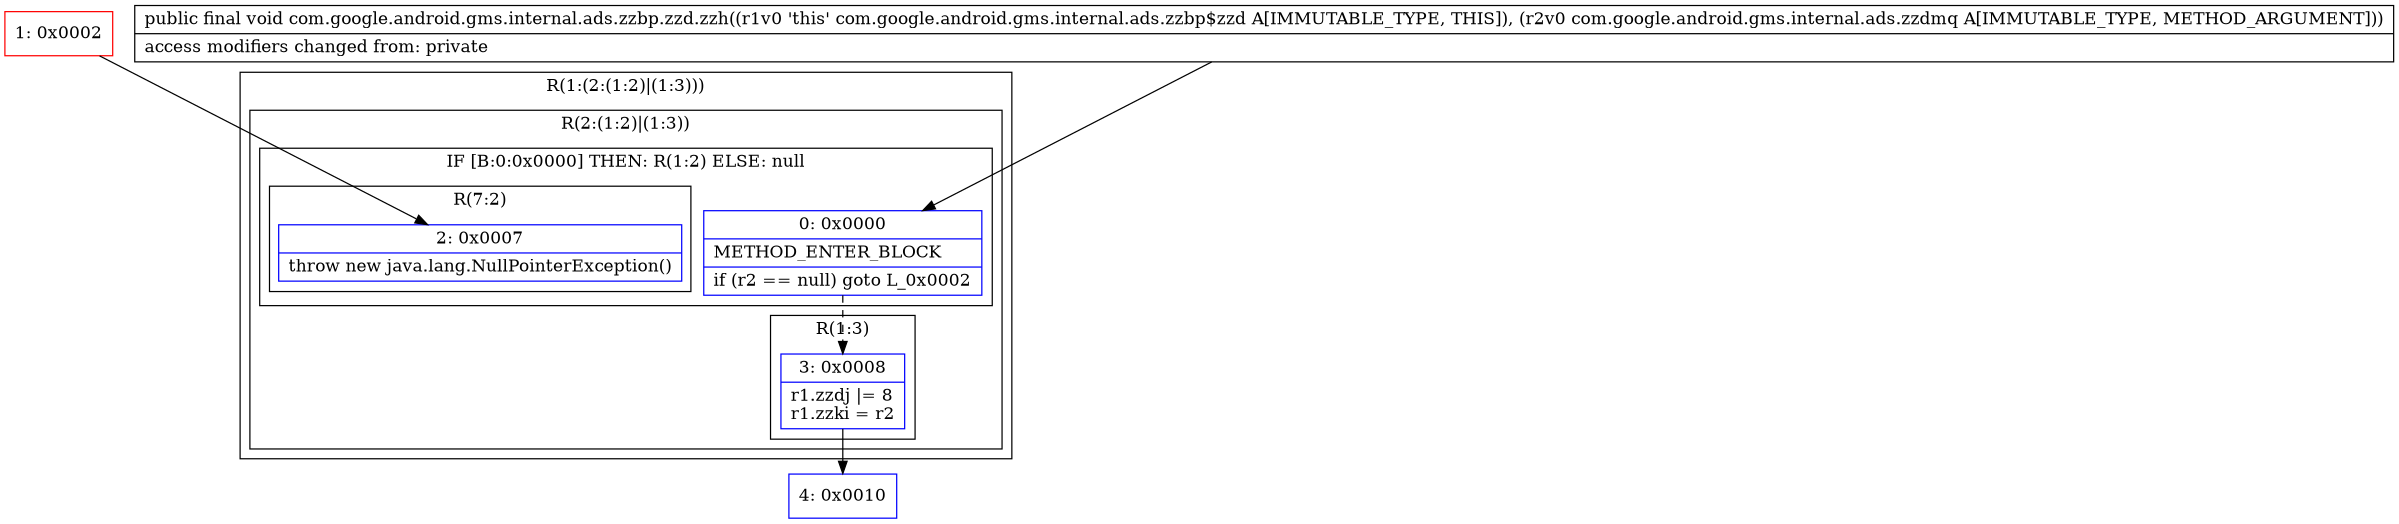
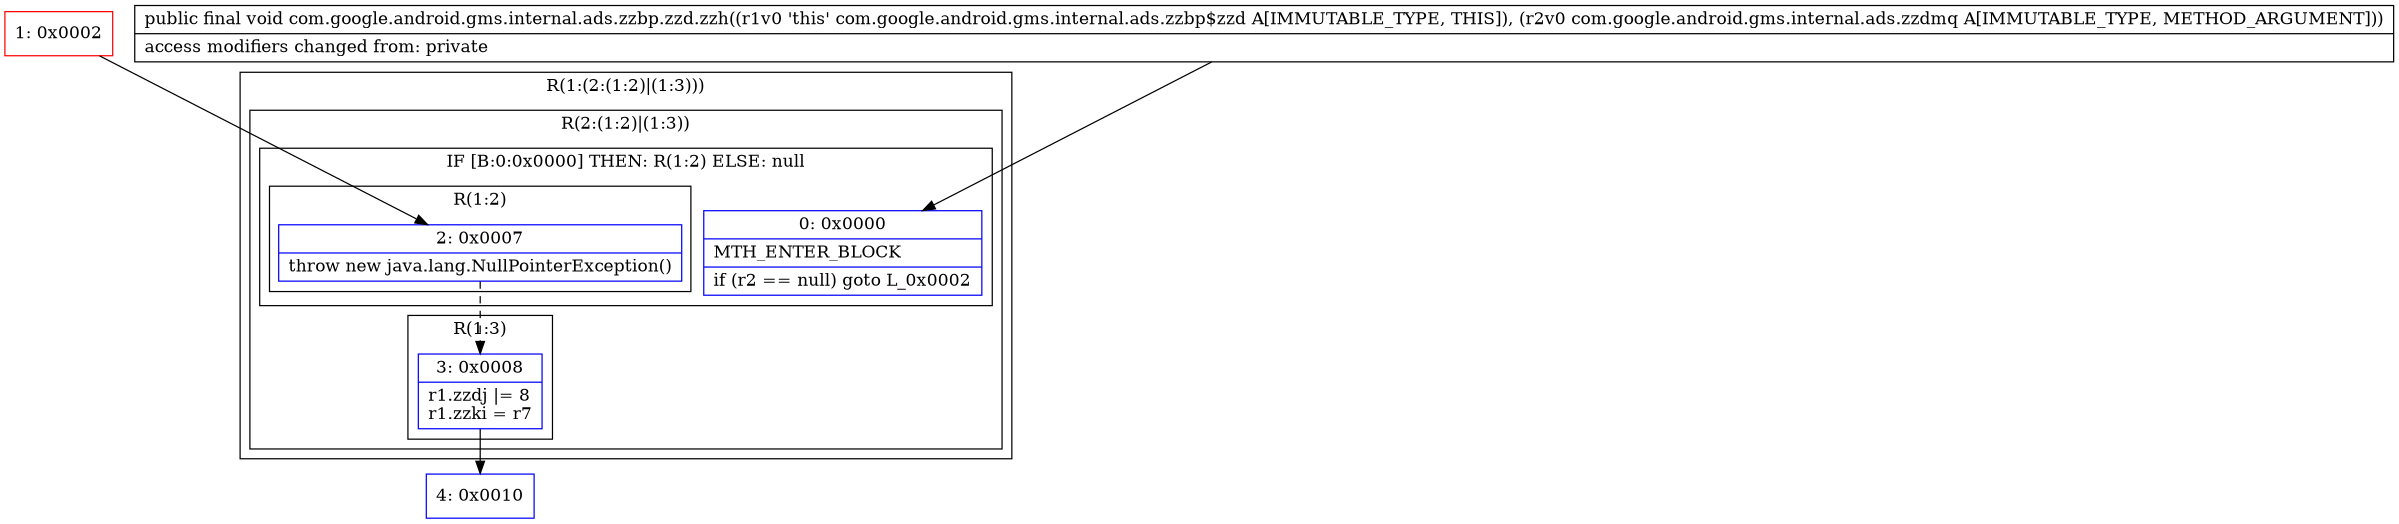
(480, 200) -> (480, 200)
(828, 252) -> (808, 252)
(843, 323) -> (480, 323)
(843, 414) -> (480, 414)
